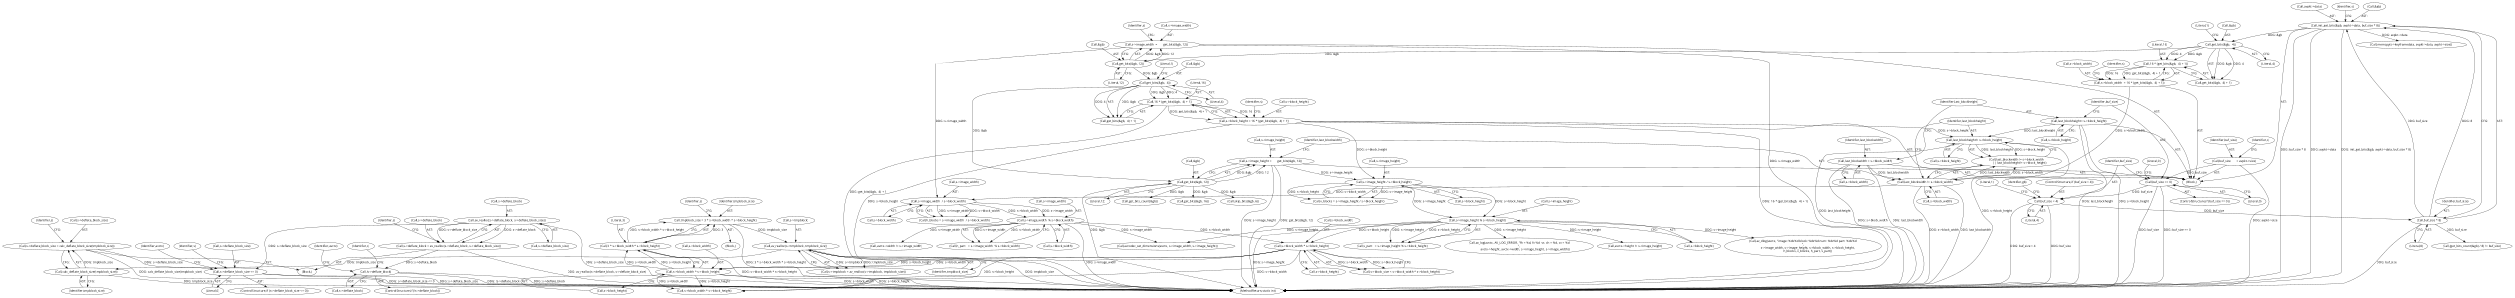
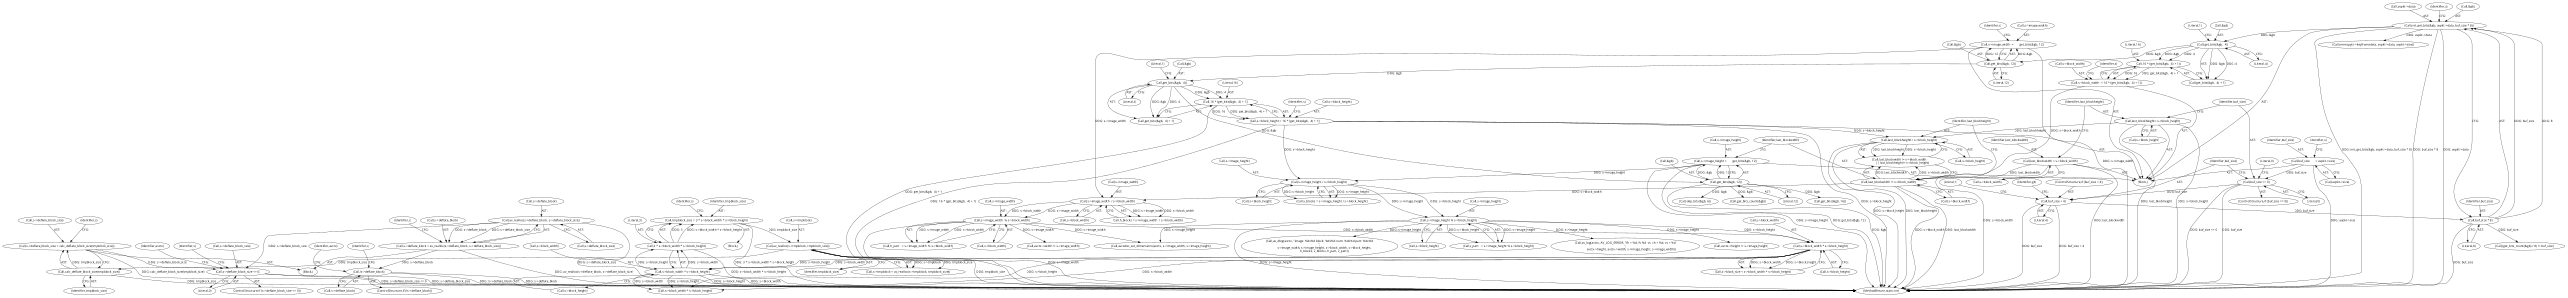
none -> (2337, 182)
